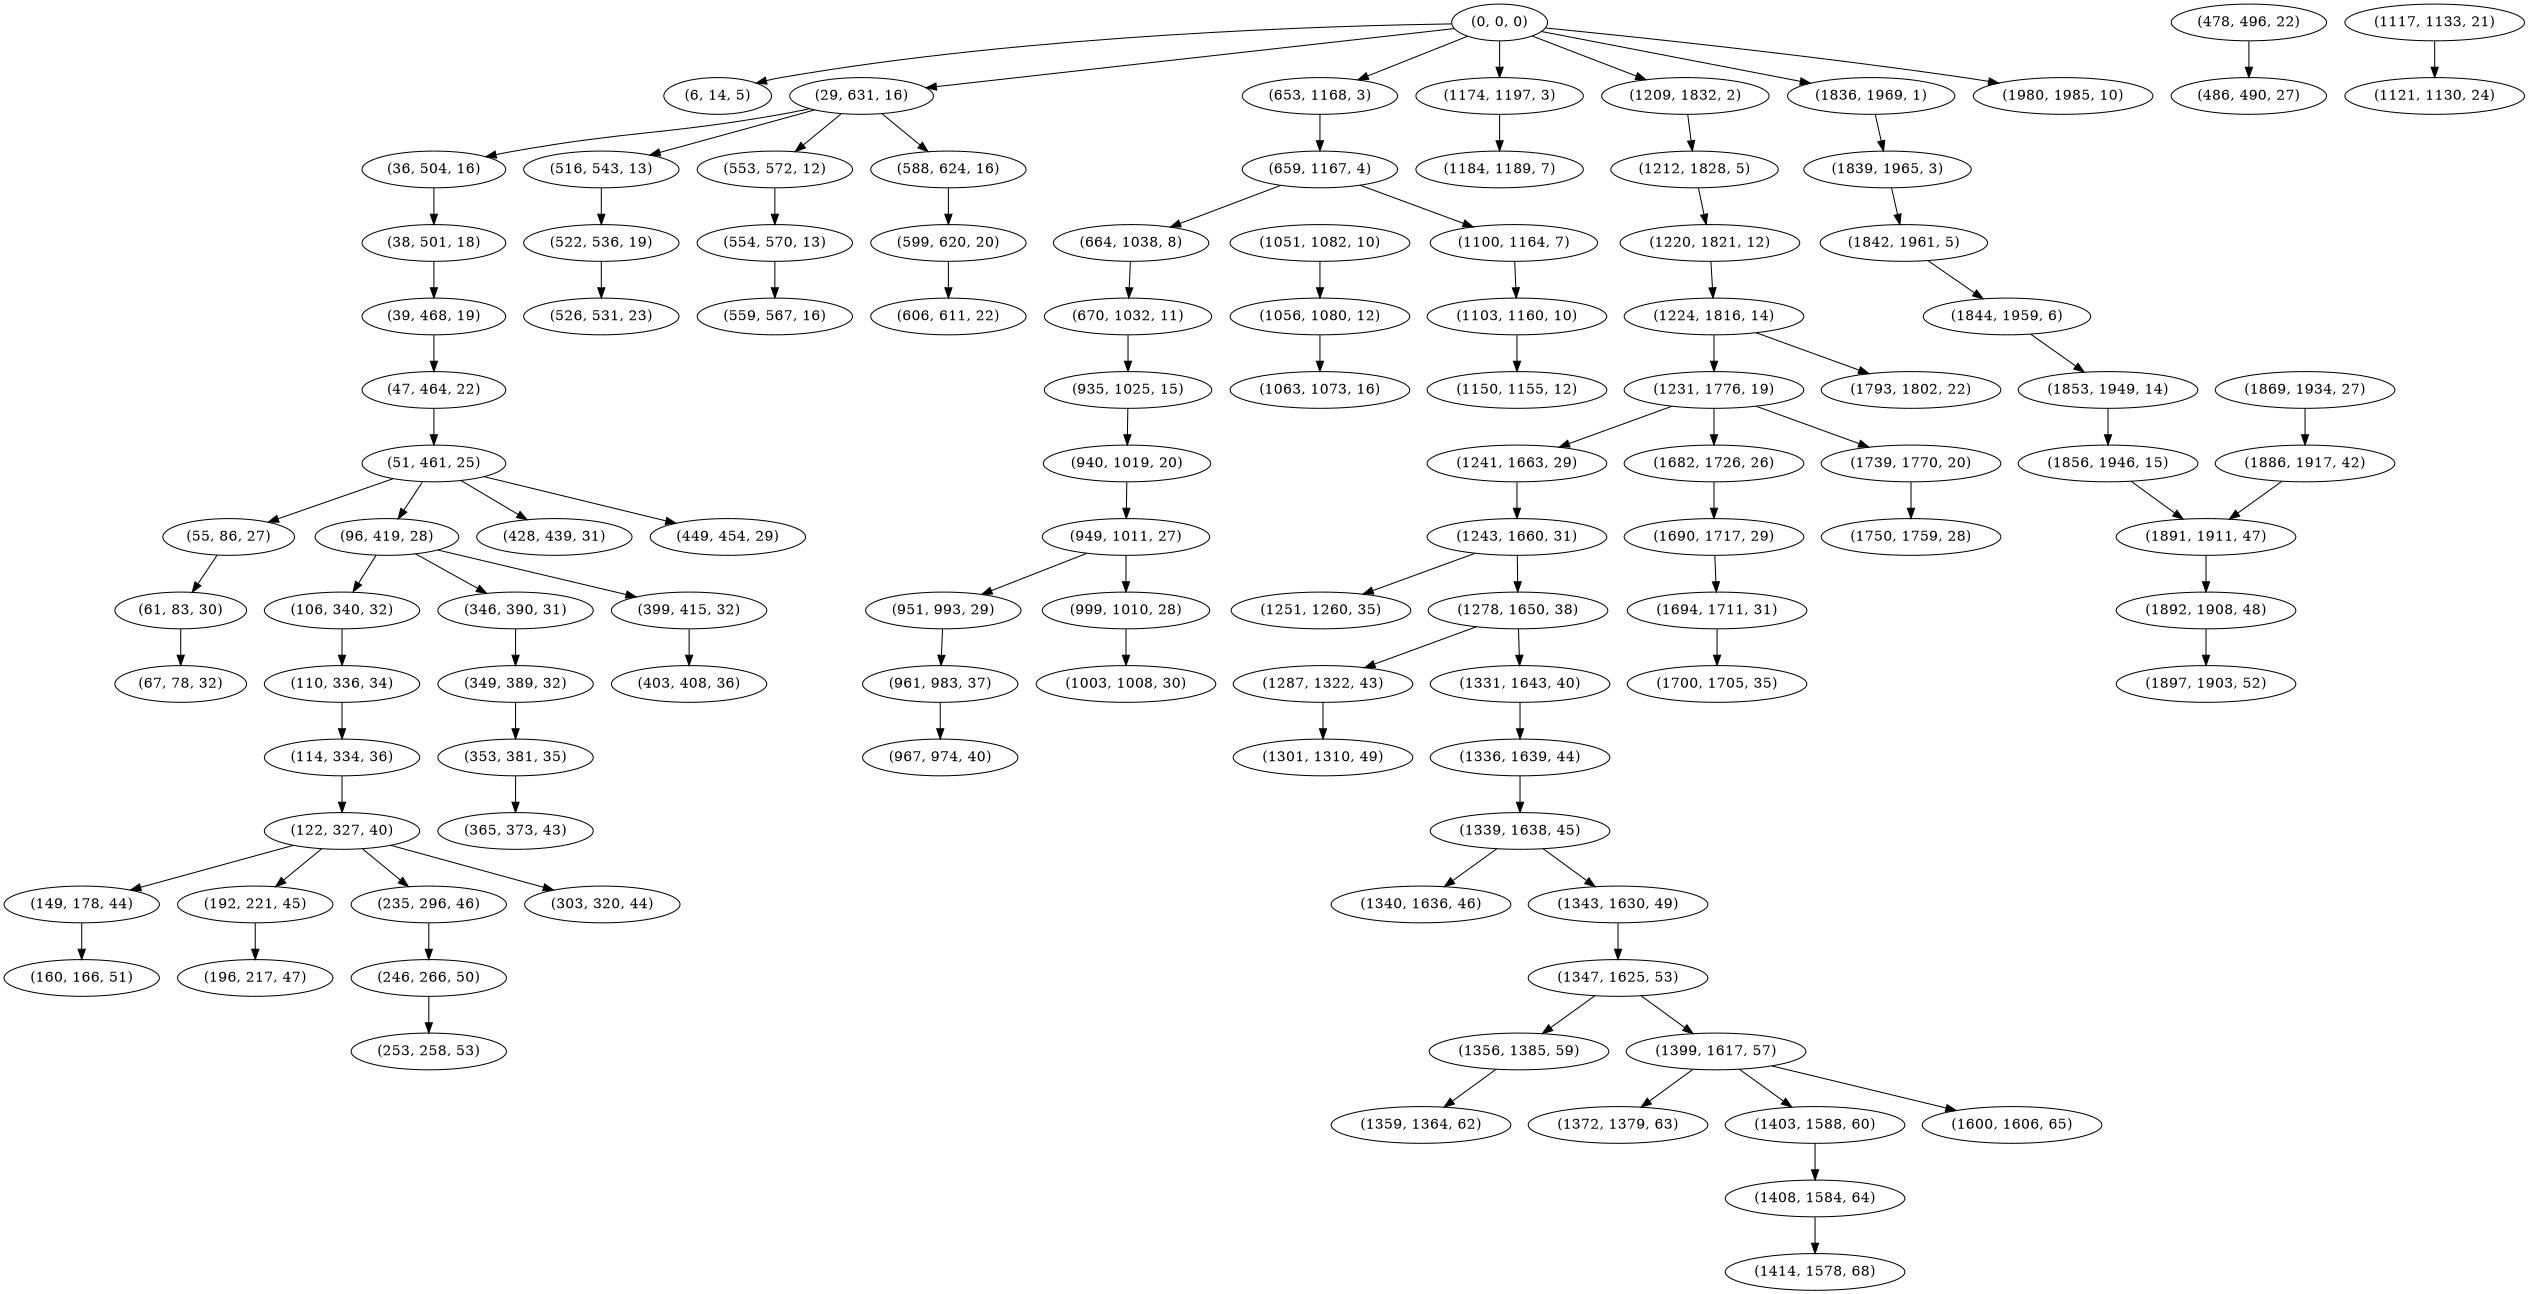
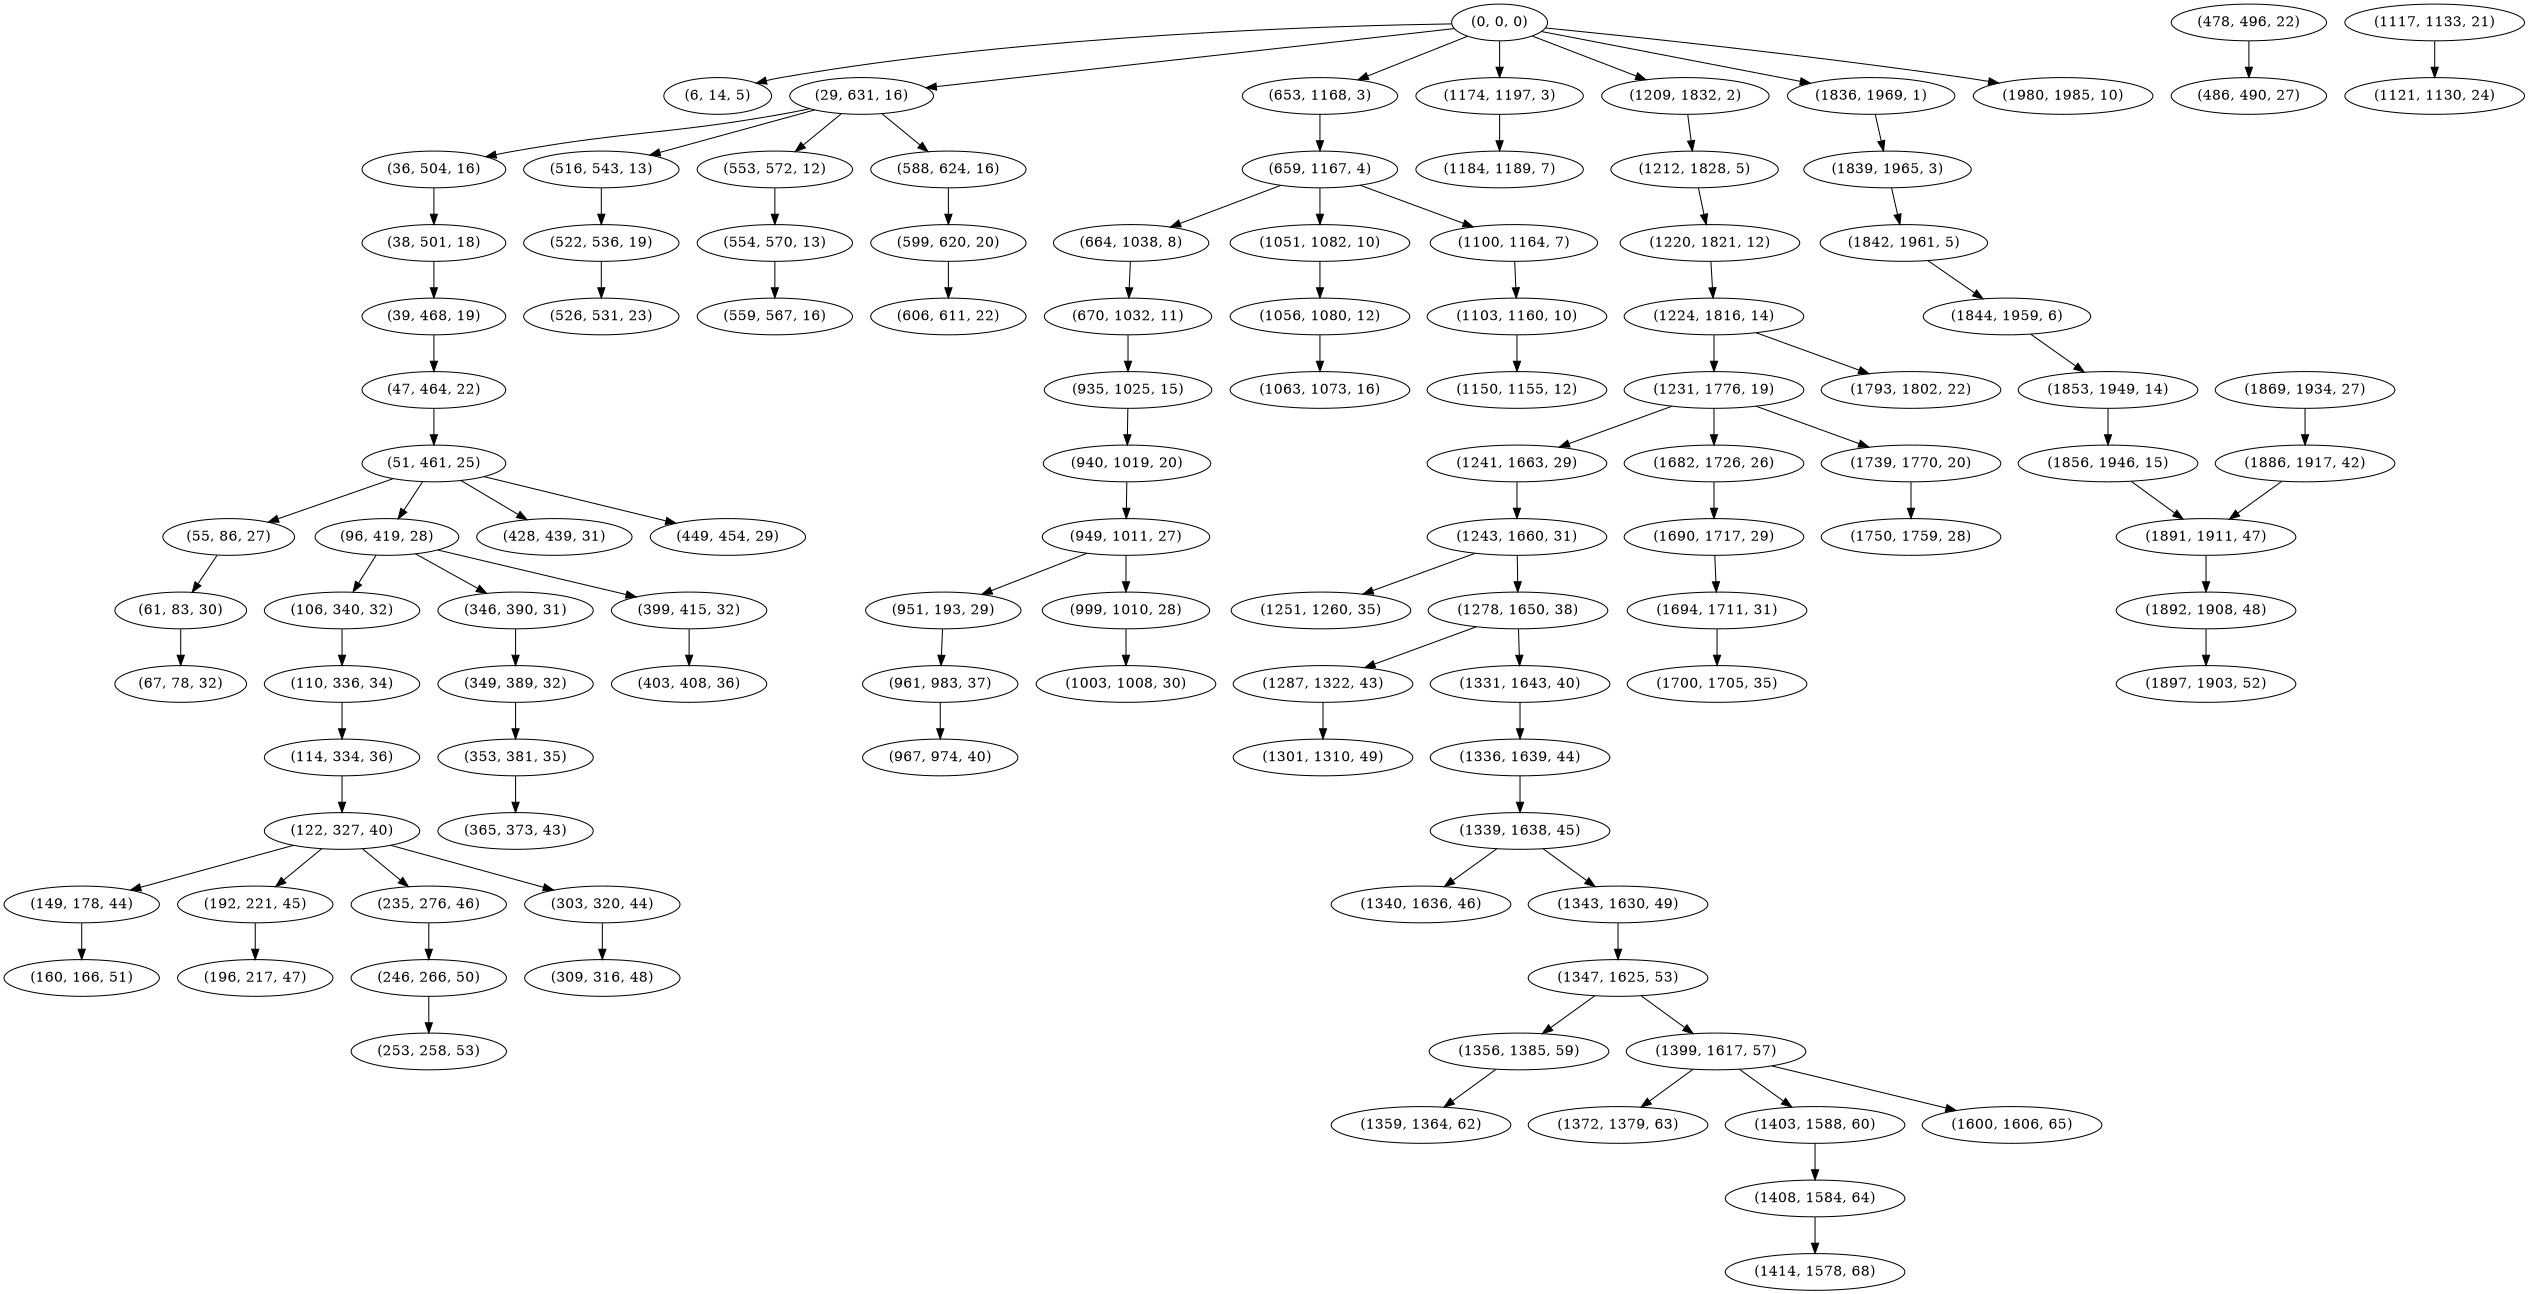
none -> (1320, 201)
(943, 610) -> (943, 610)
(429, 904) -> (429, 904)
none -> (602, 978)
